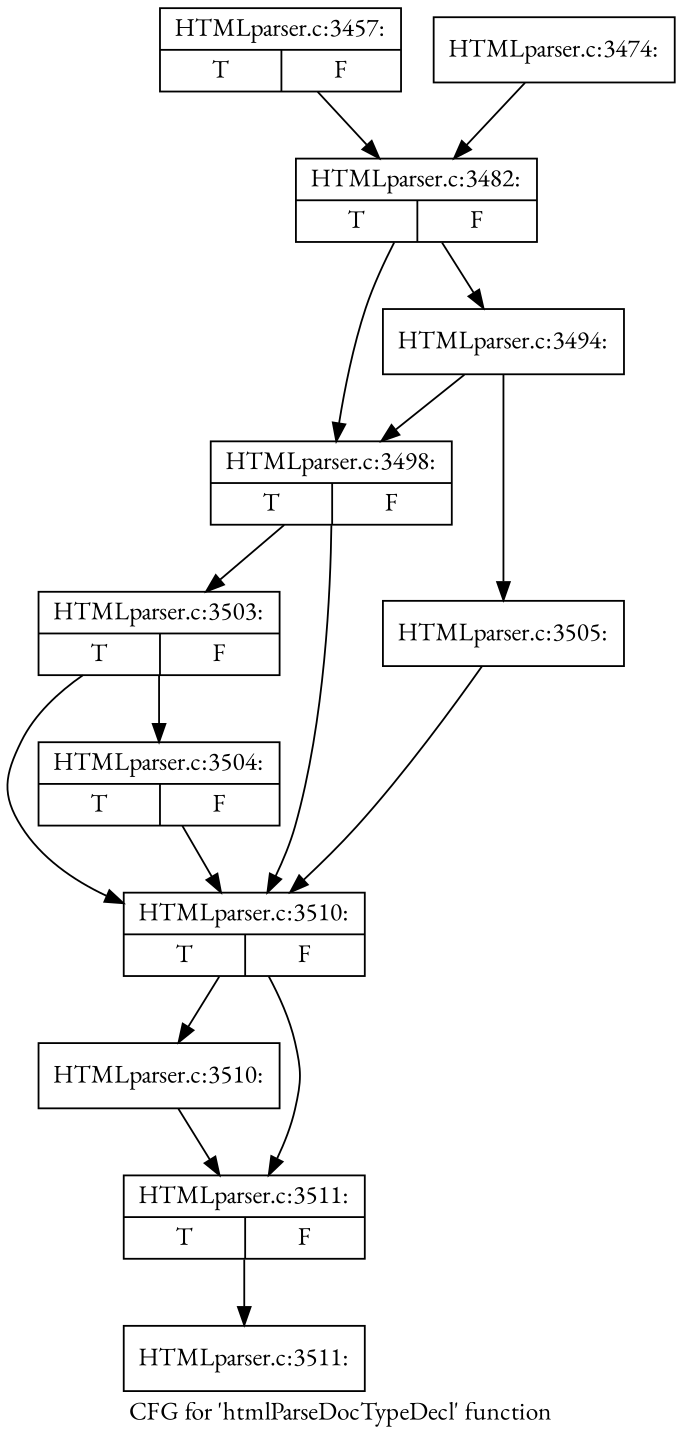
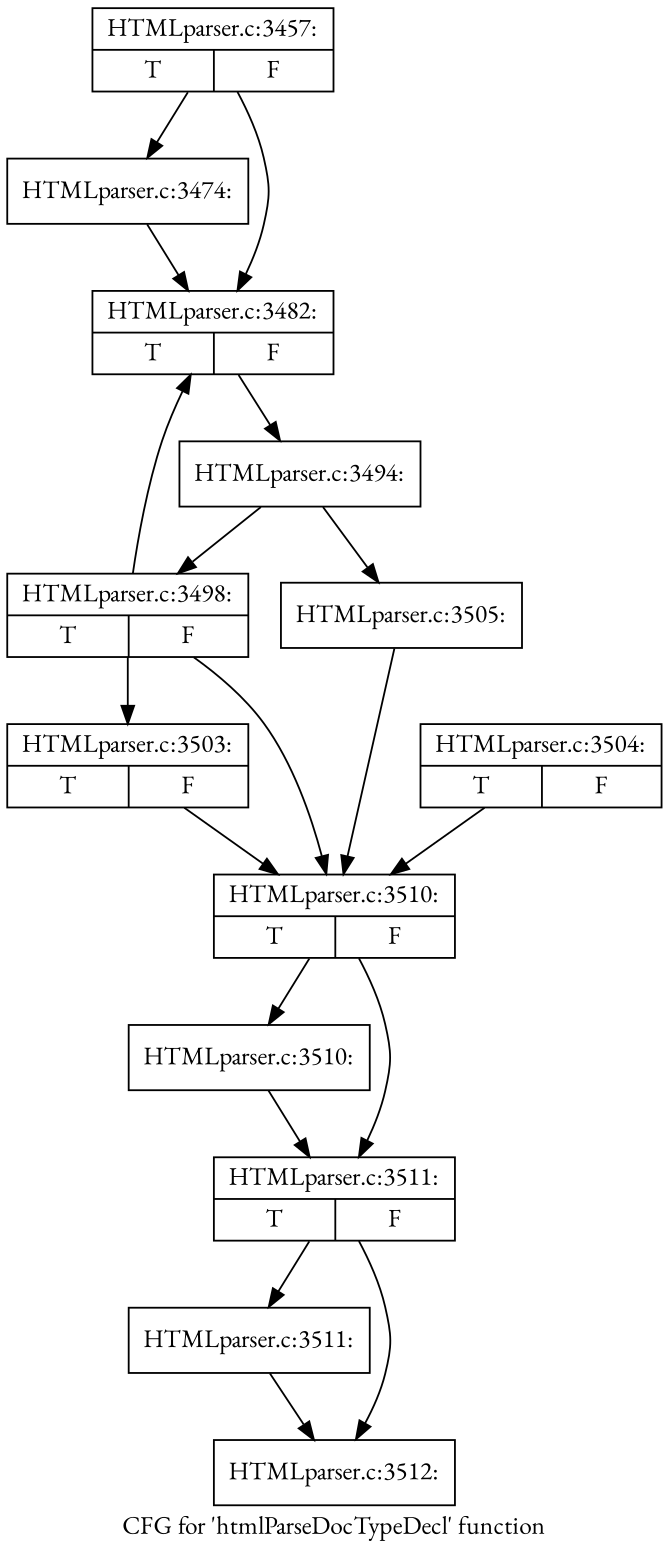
none -> (172, 117)
(359, 330) -> (151, 480)
(159, 700) -> none
none -> (334, 1473)
